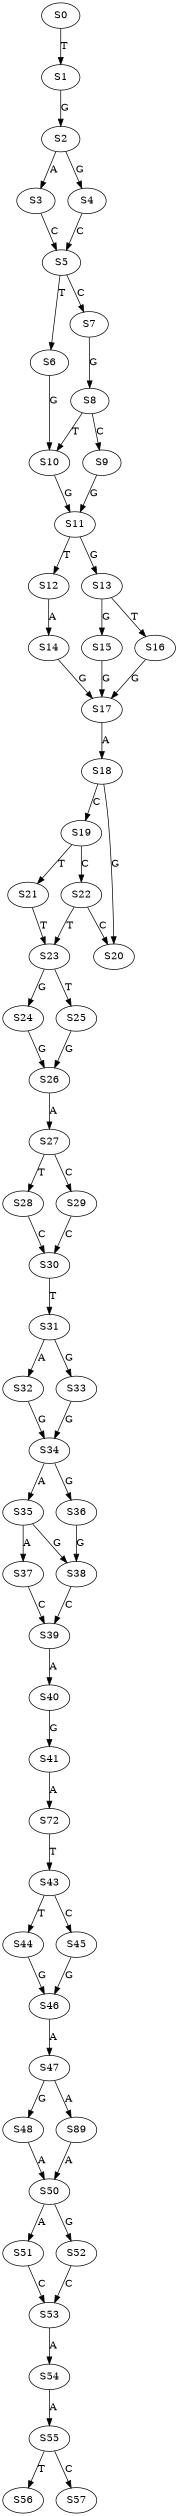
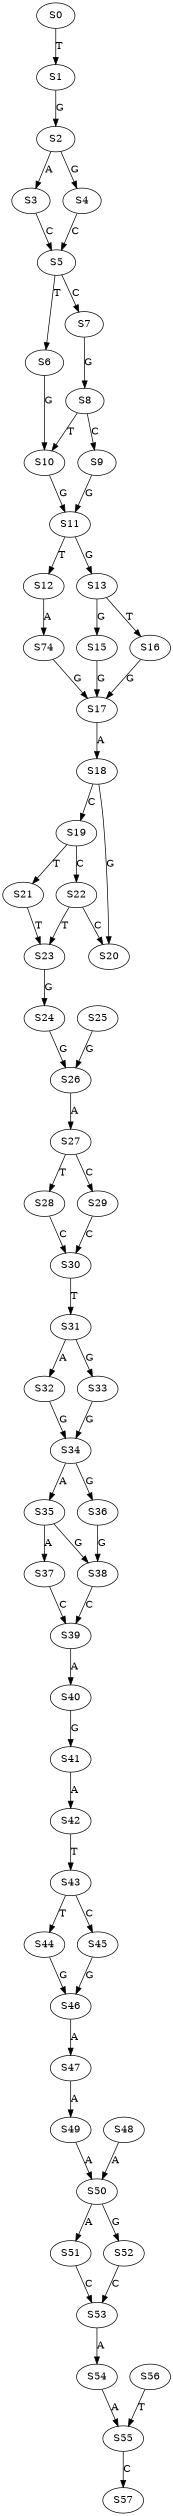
(49, 648) -> (44, 648)
(61, 984) -> none
(49, 1821) -> (71, 1821)
(38, 2096) -> none
(76, 2130) -> (71, 2130)
(38, 2466) -> (138, 2405)
